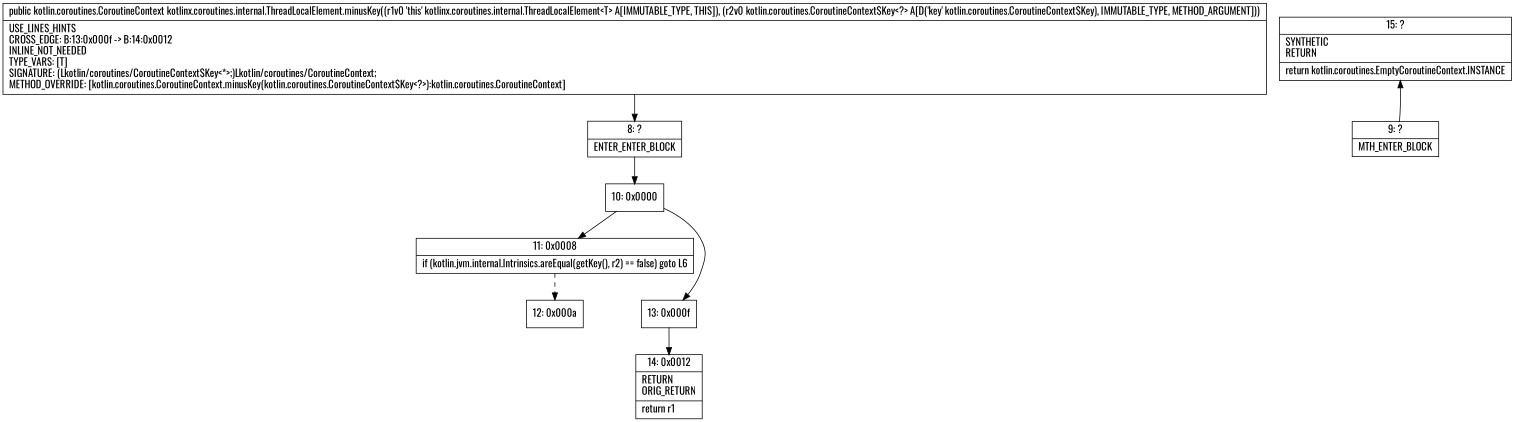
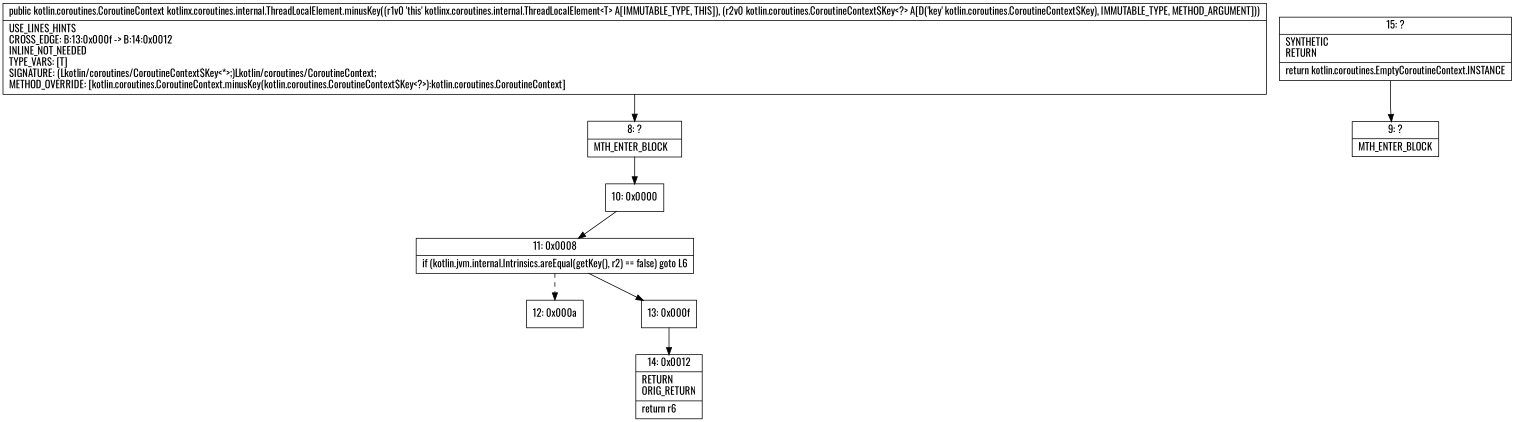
(1400, 105) -> (1390, 97)
(635, 148) -> (631, 148)
(703, 244) -> (612, 285)
(659, 409) -> (659, 409)
